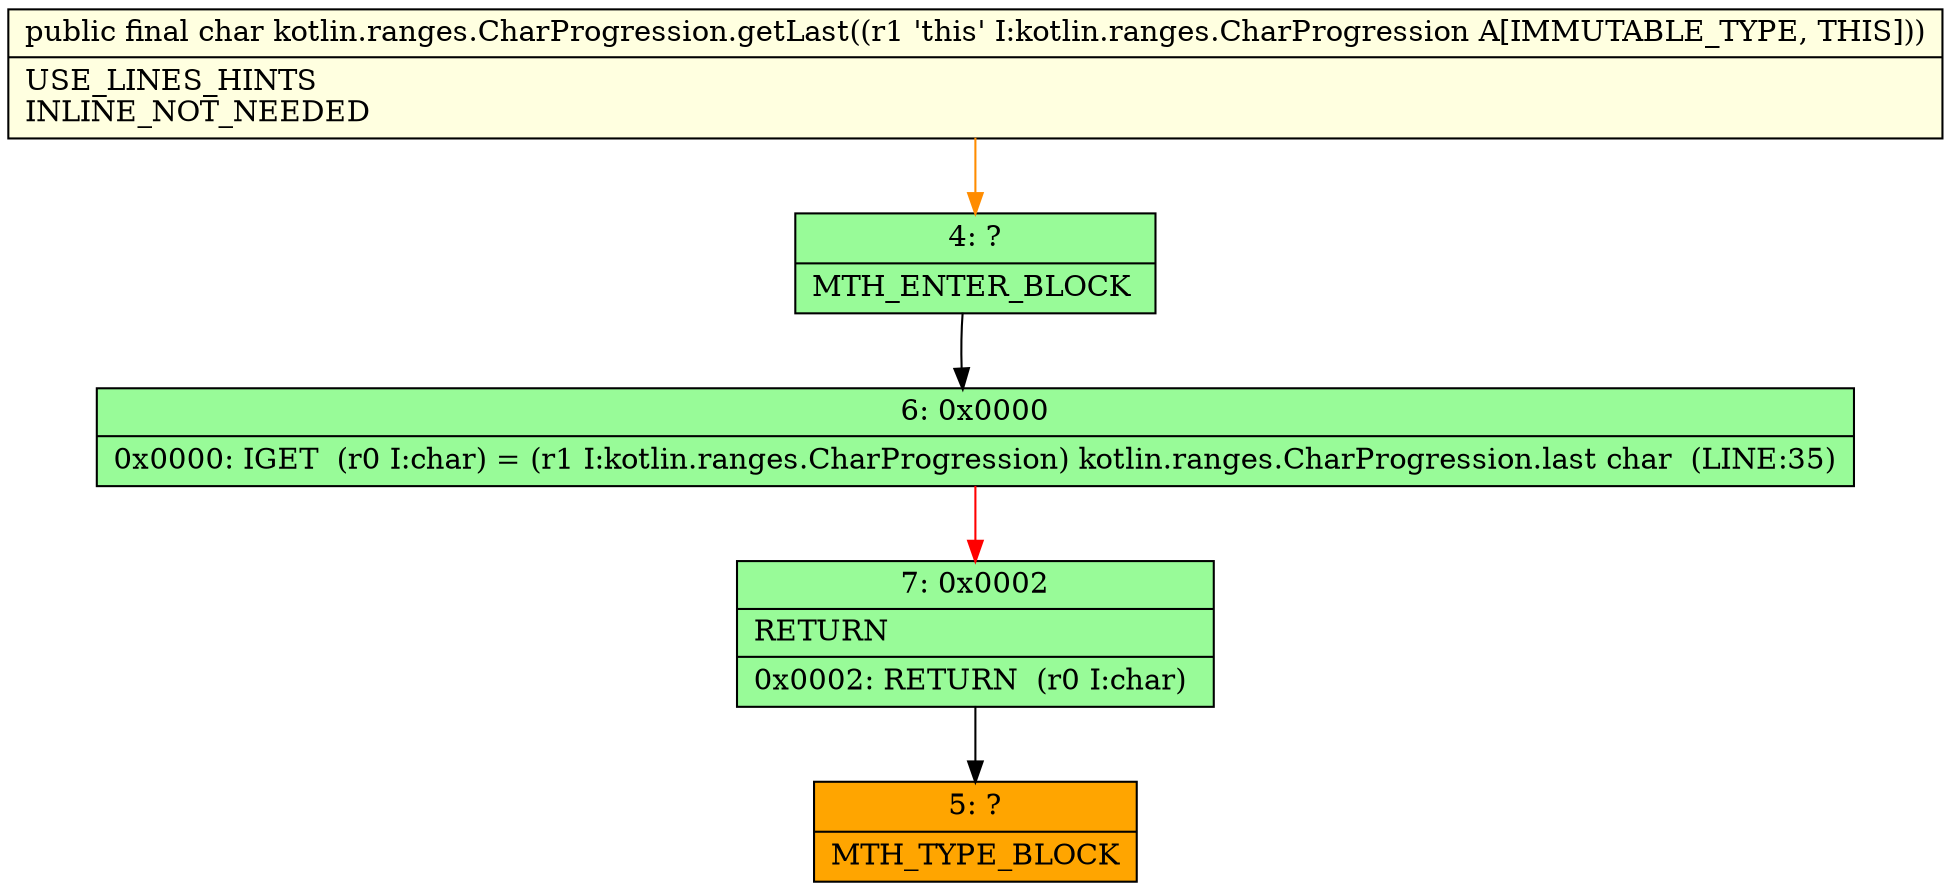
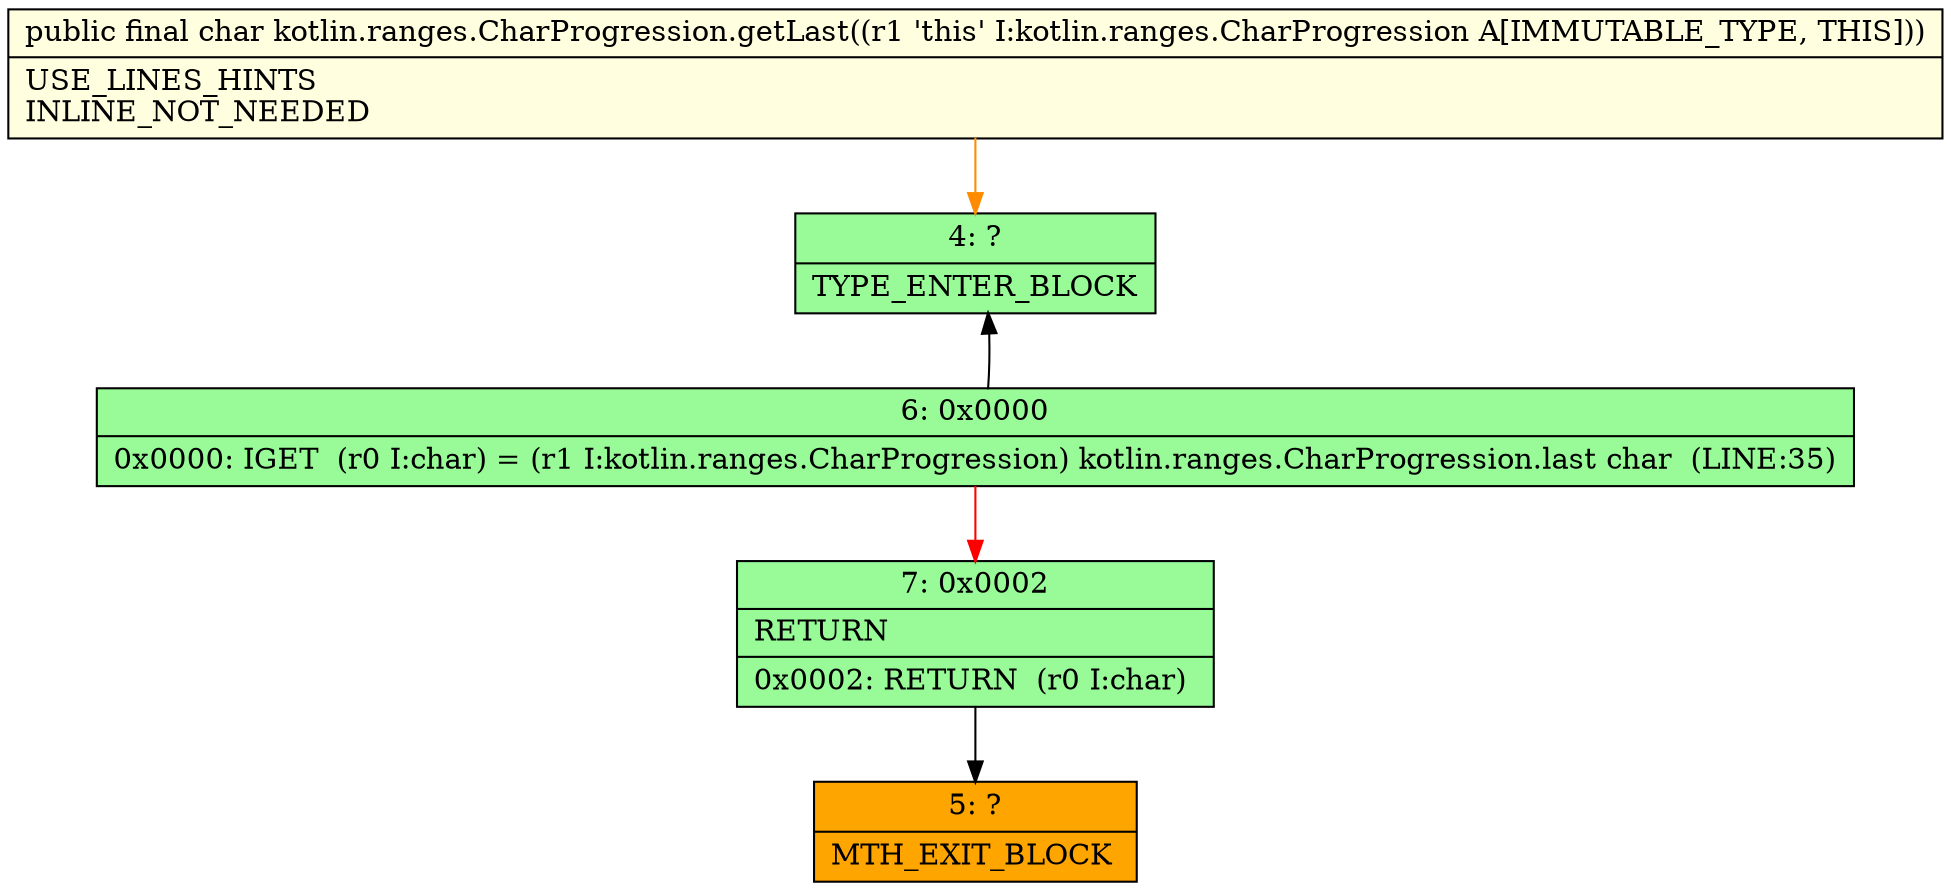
(972, 287) -> (975, 287)
(961, 340) -> (989, 362)
(975, 856) -> (972, 856)
